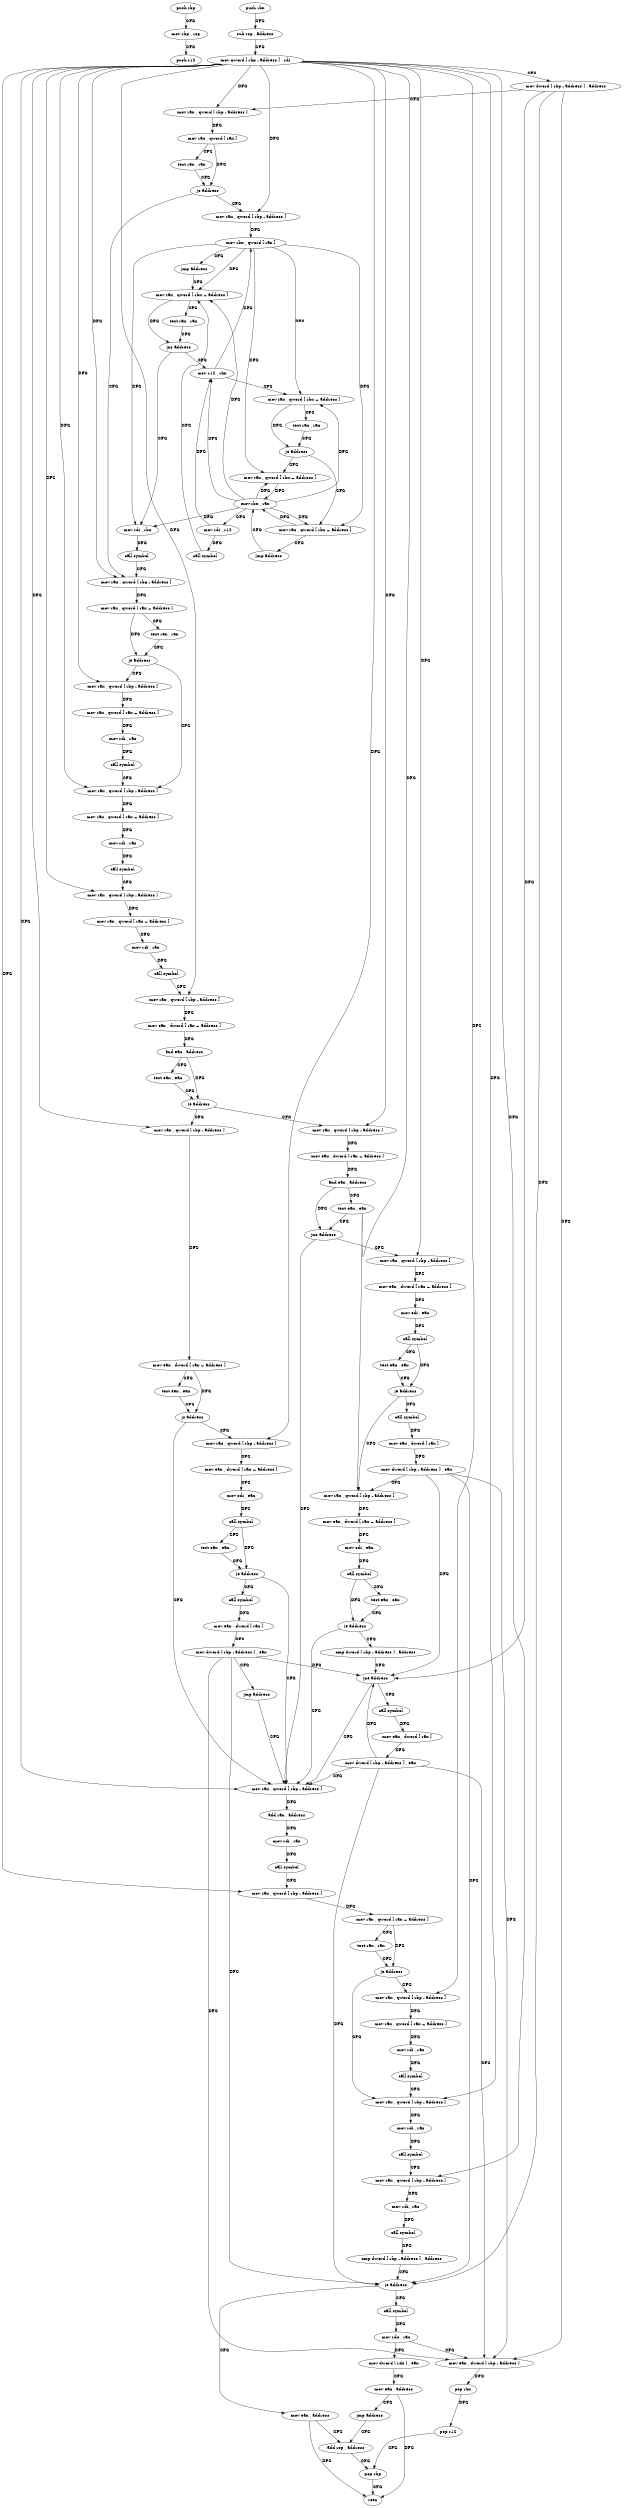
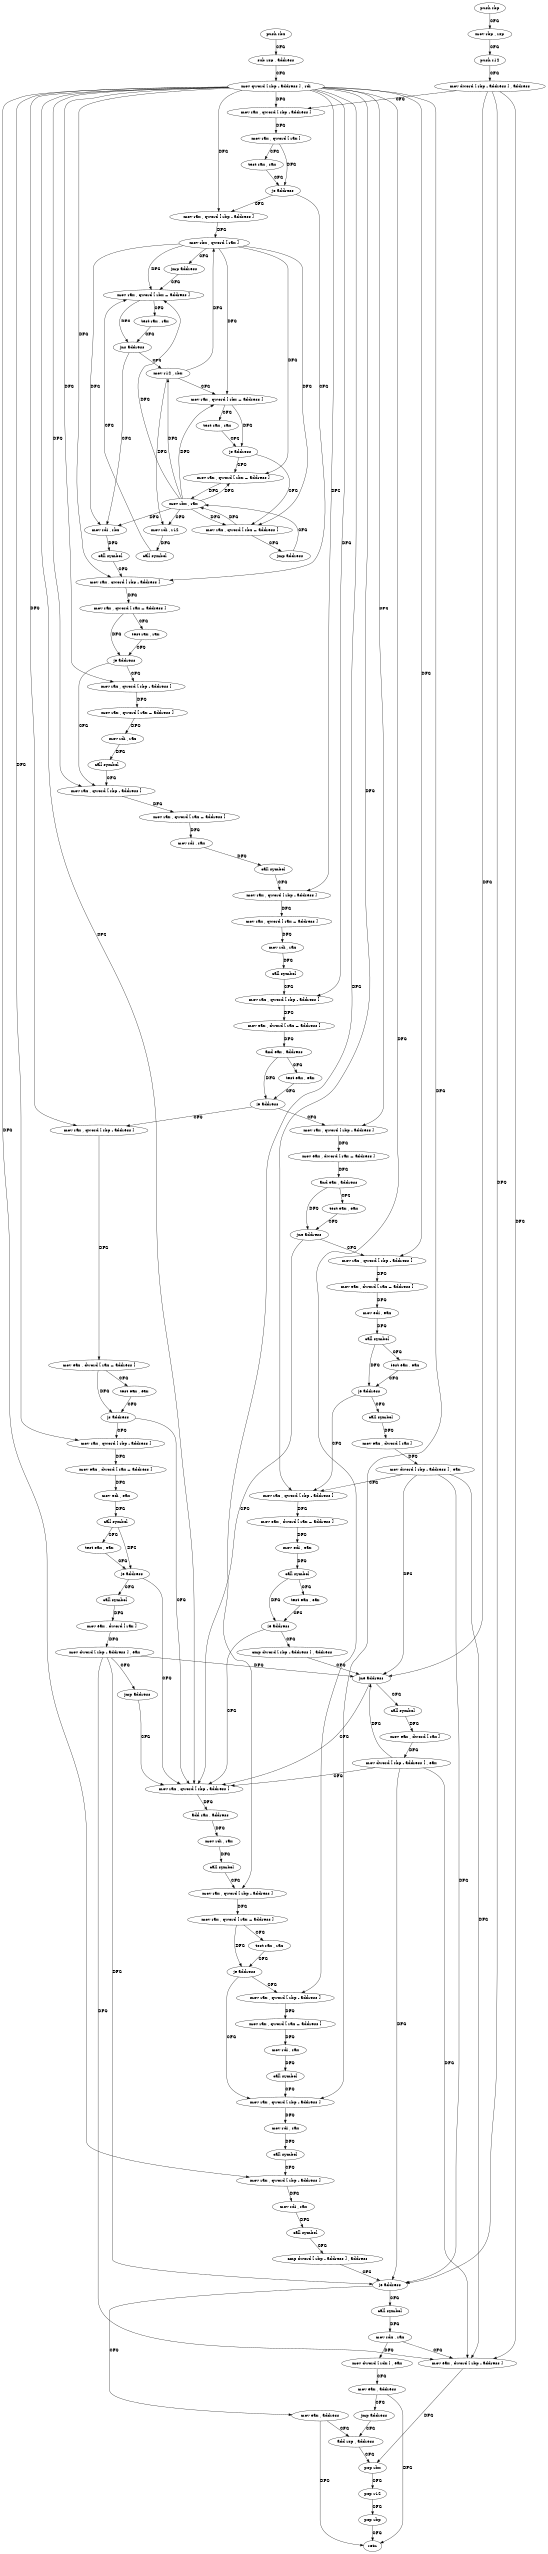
(456, 67) -> (490, 72)
(196, 455) -> (157, 450)
(464, 2403) -> (377, 2481)
(358, 2460) -> (363, 2454)
